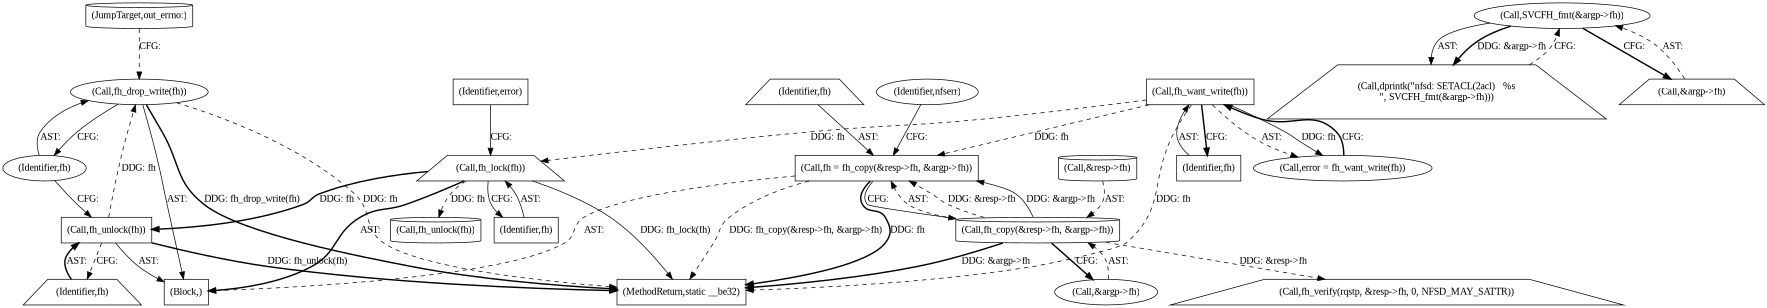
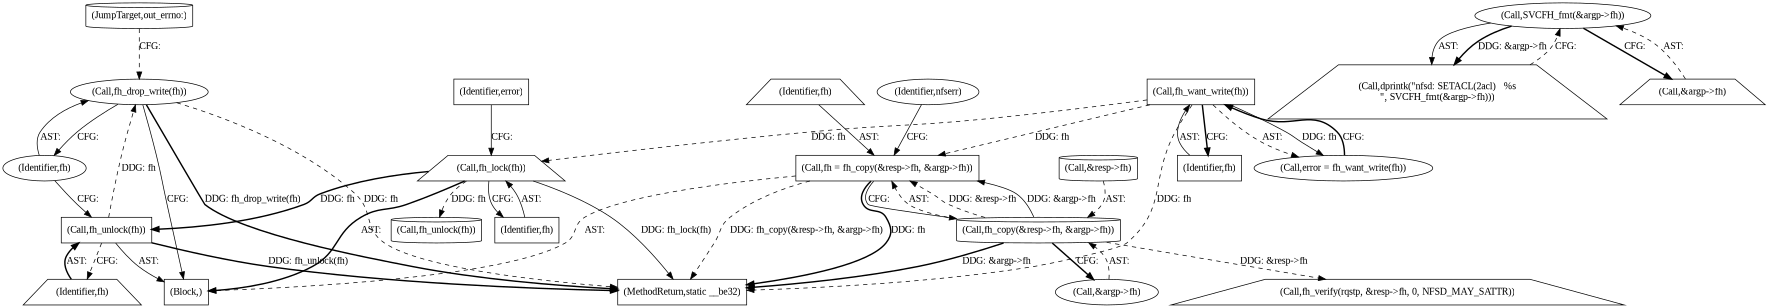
(179, 199) -> (179, 199)
